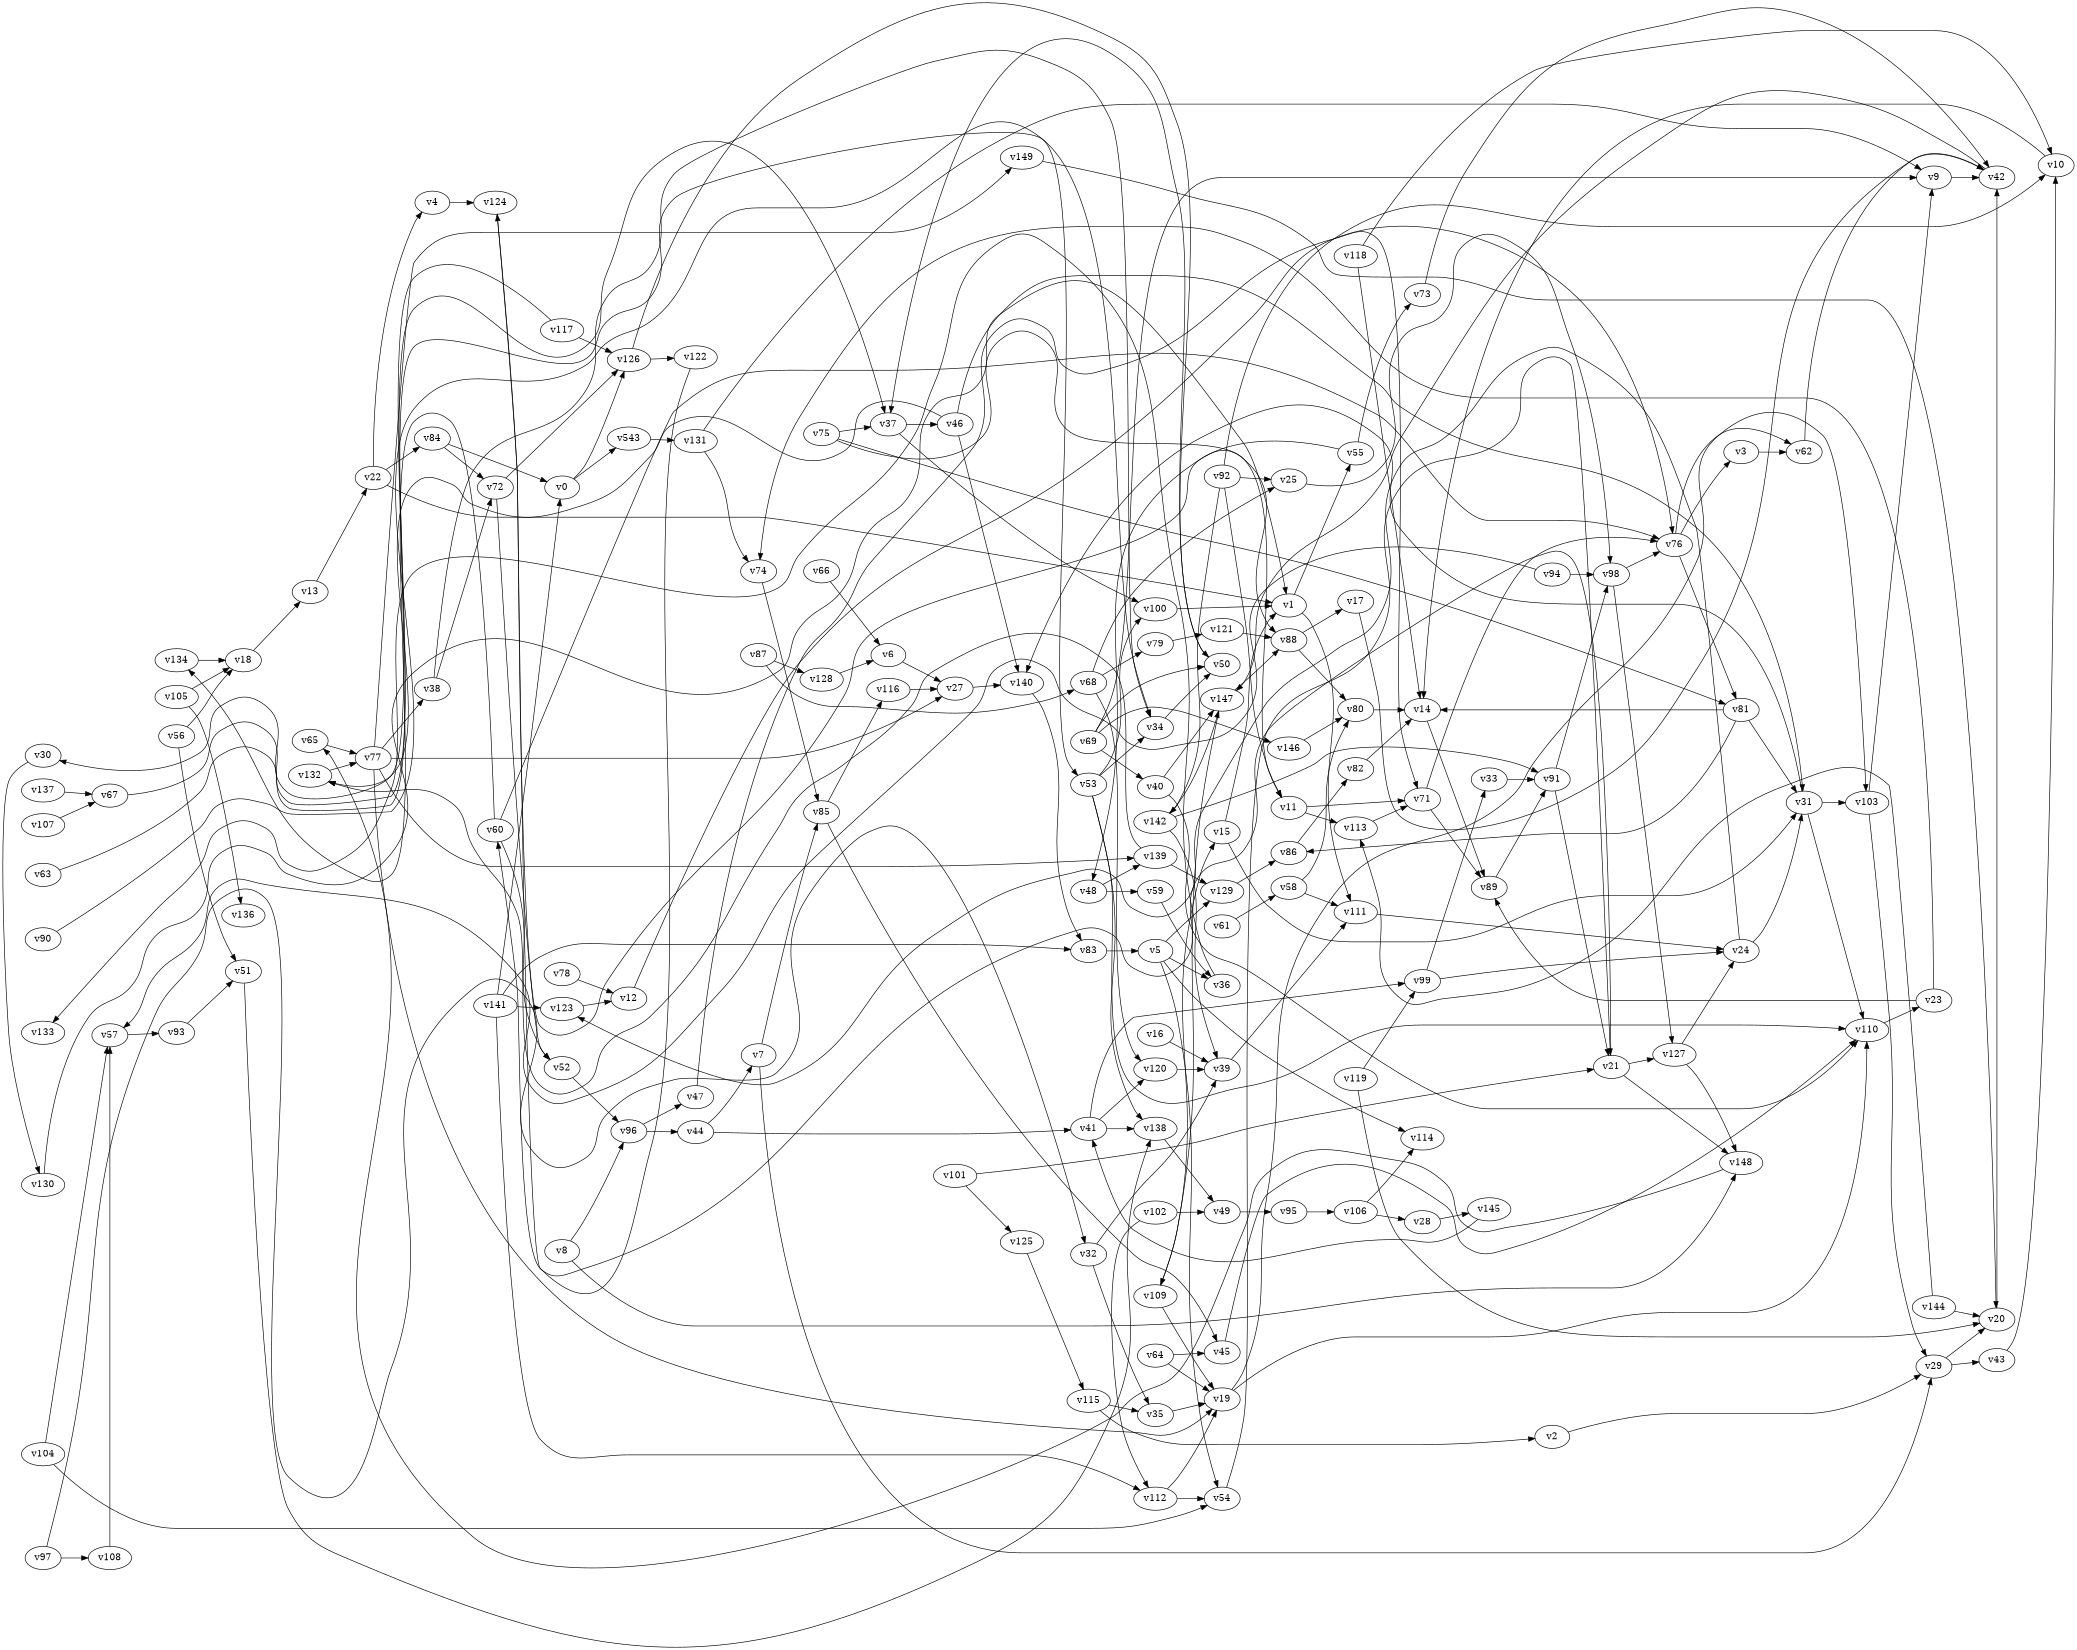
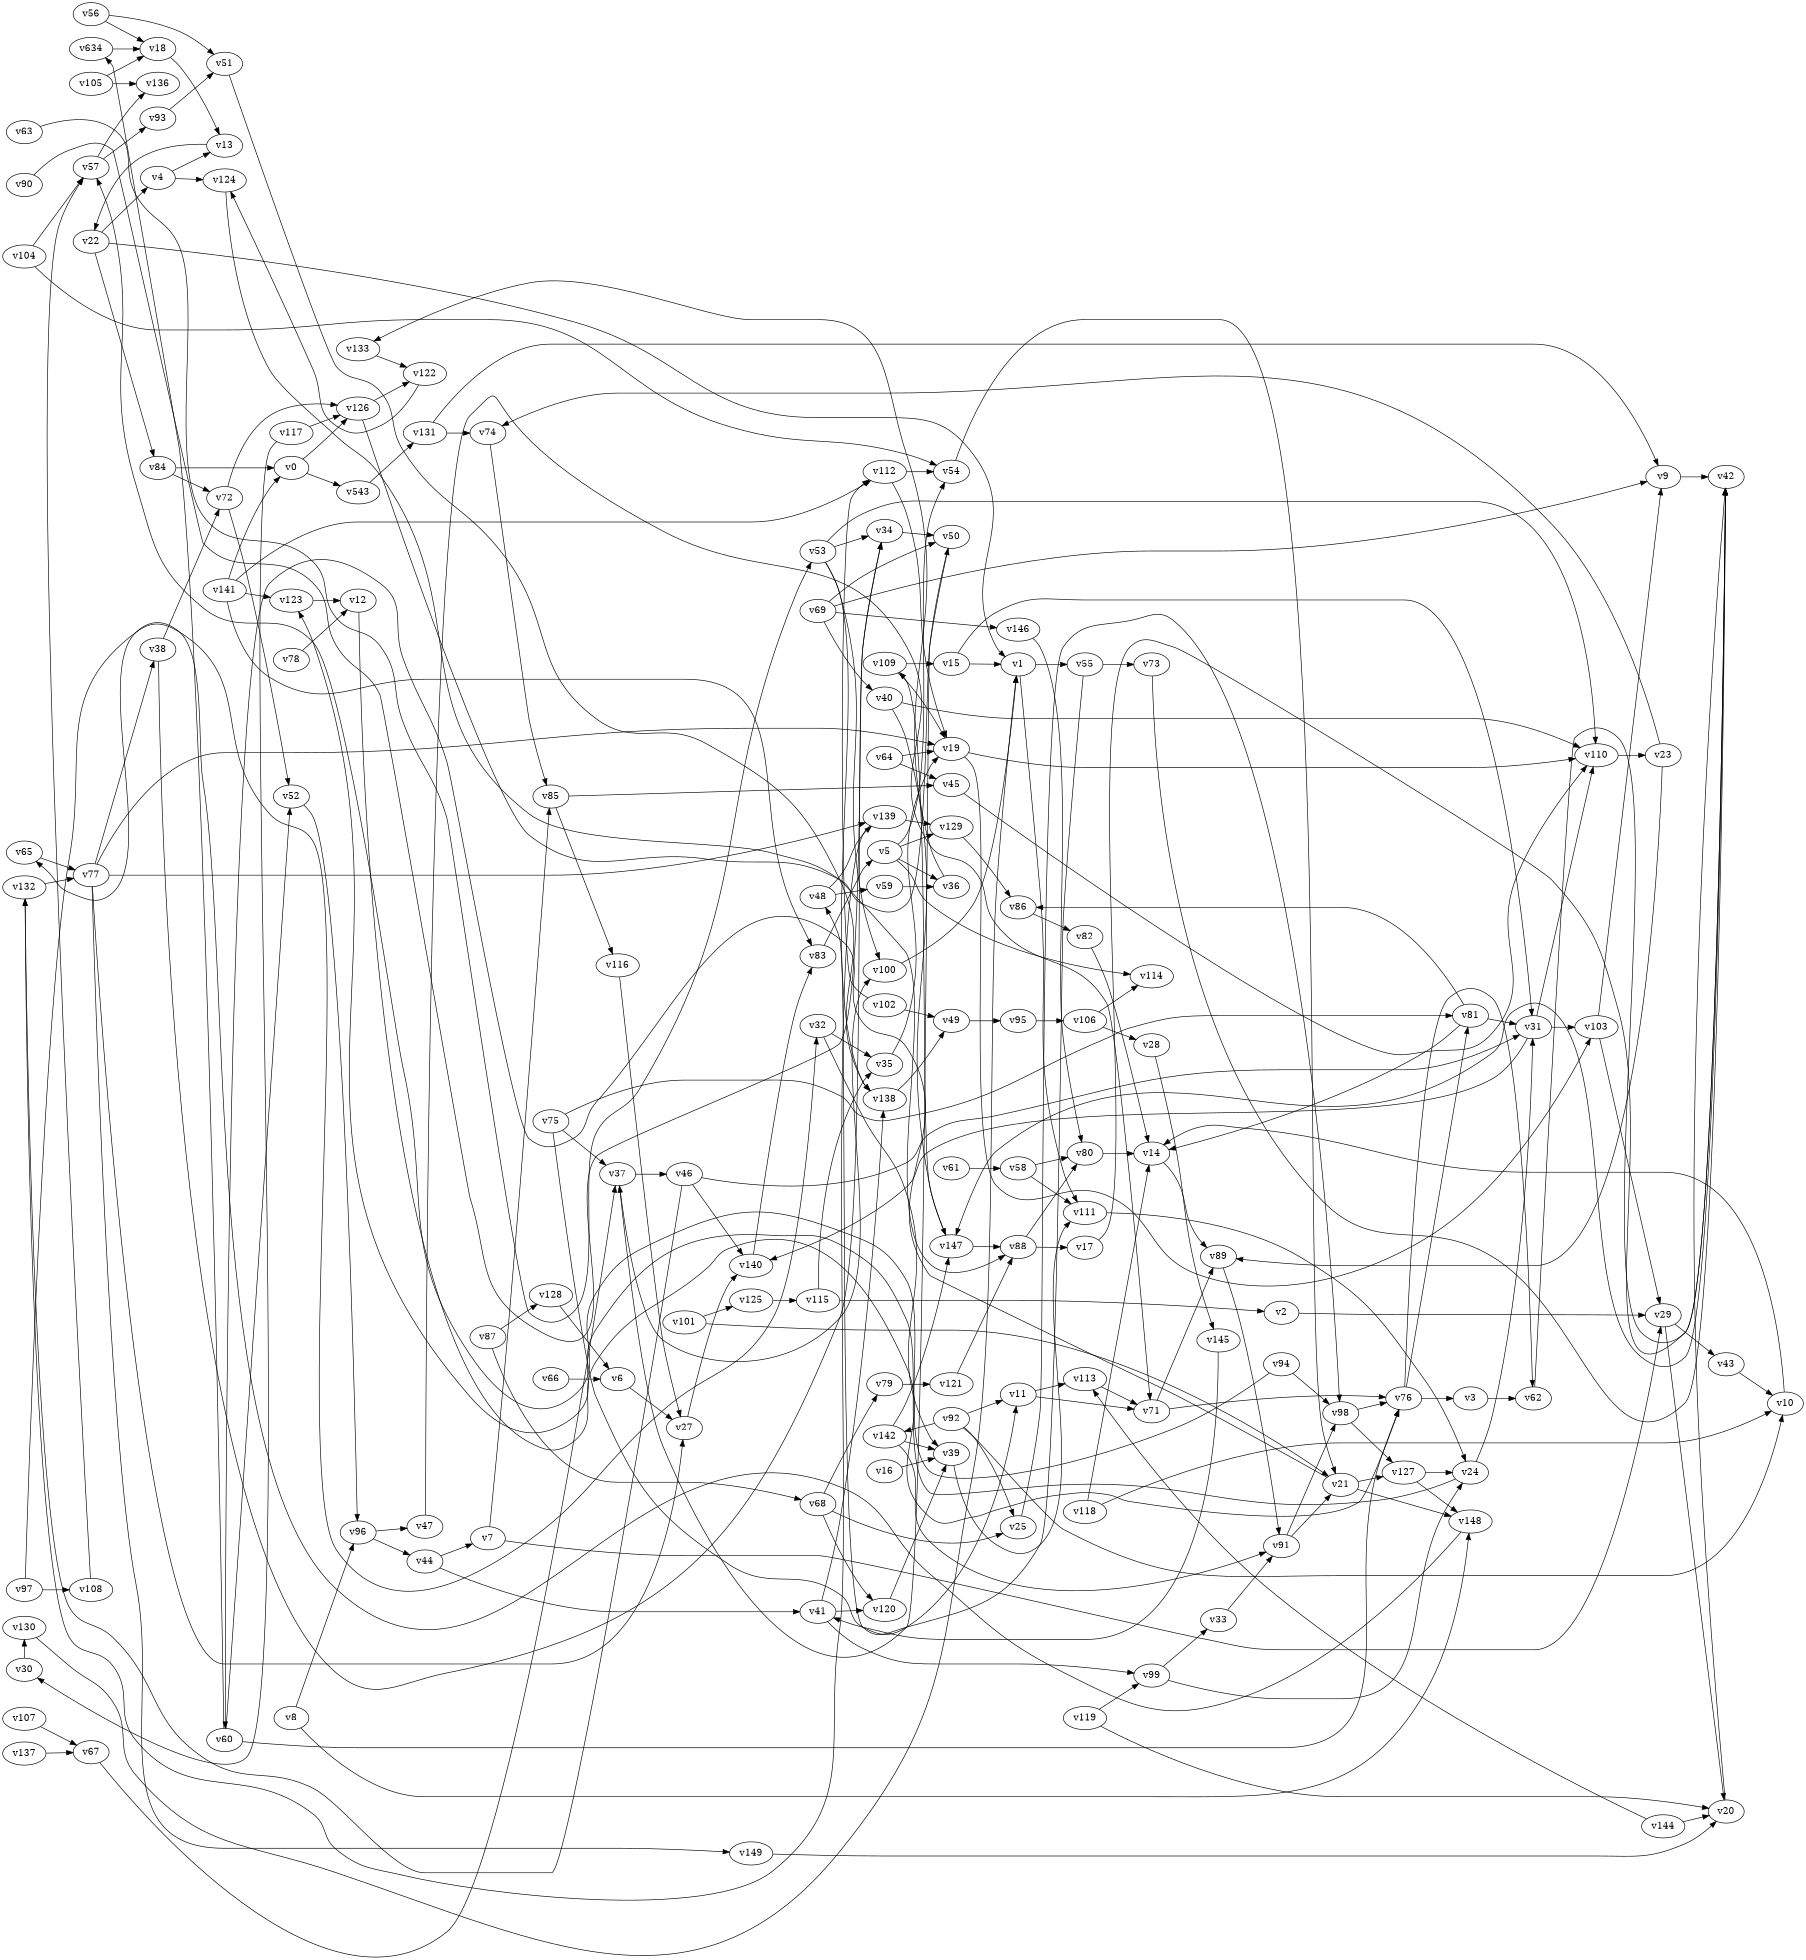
none -> (117, 126)
none -> (188, 163)
none -> (388, 360)
(177, 660) -> (91, 49)
